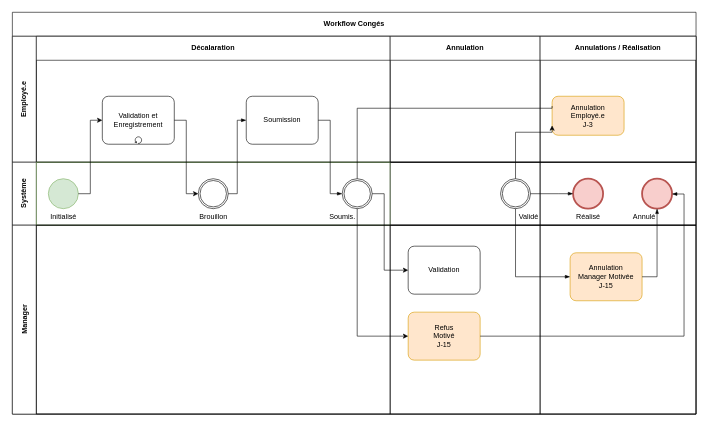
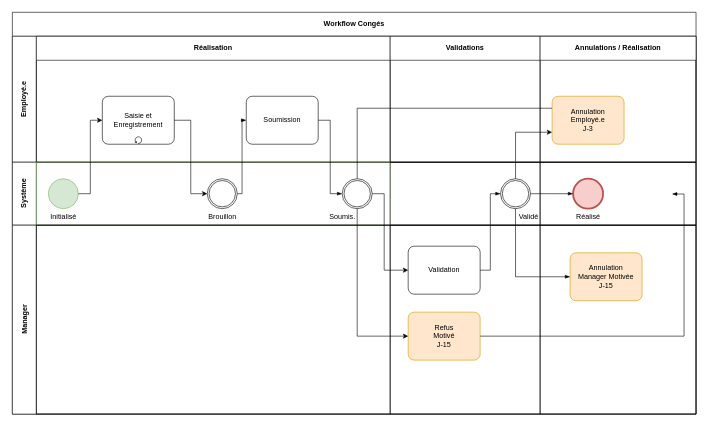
(213, 48) -> (213, 48)
(465, 48) -> (465, 48)
(588, 116) -> (588, 120)
(138, 120) -> (138, 120)
(213, 194) -> (222, 194)
none -> (492, 194)
(657, 194) -> none
(657, 277) -> none
